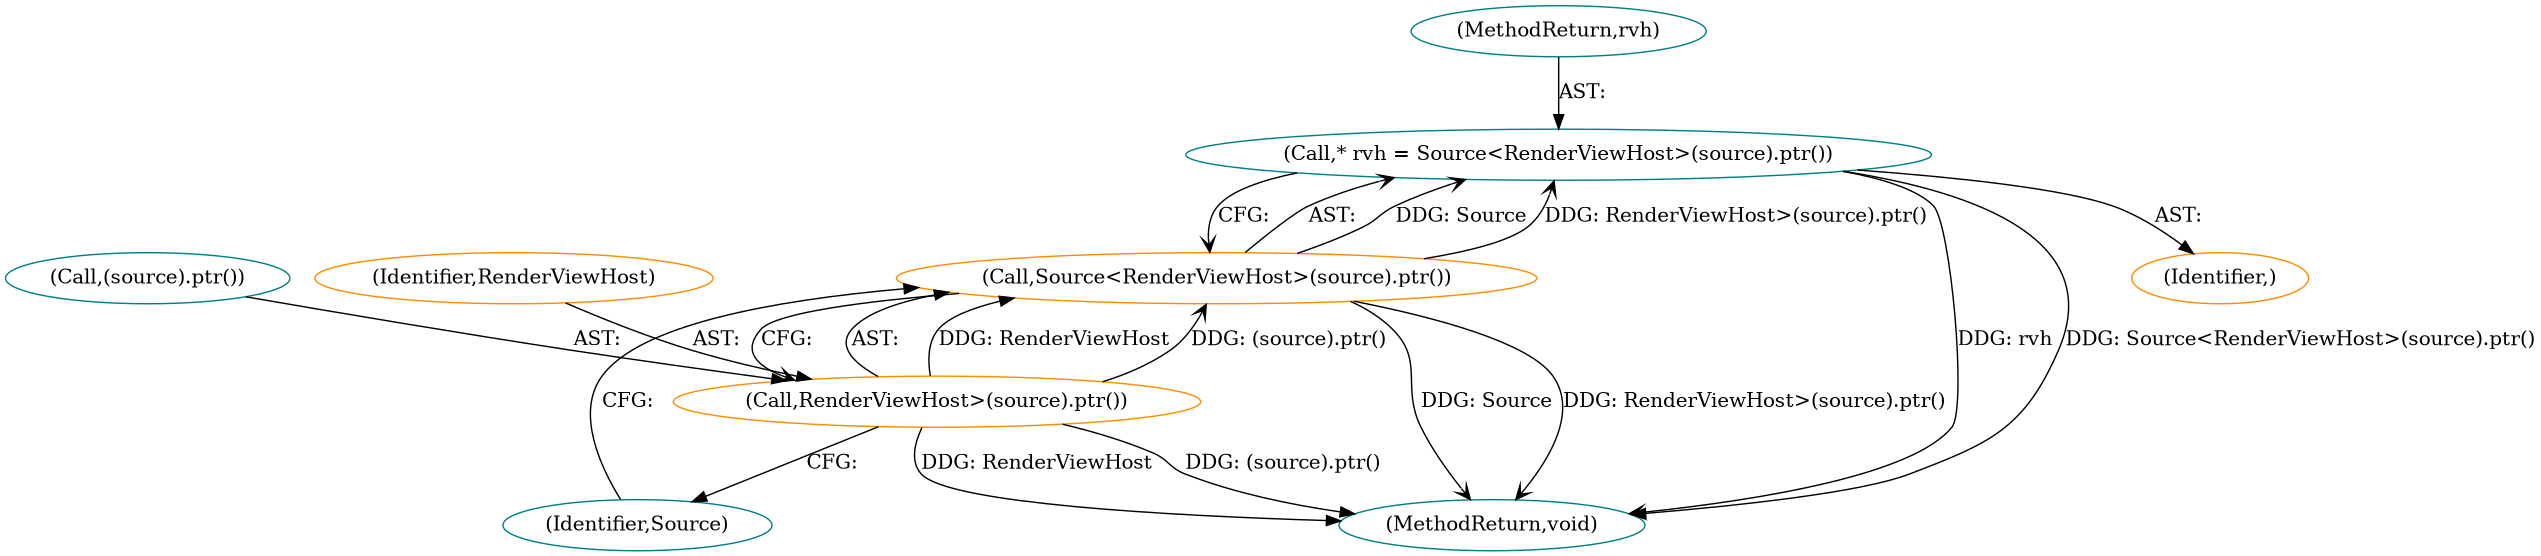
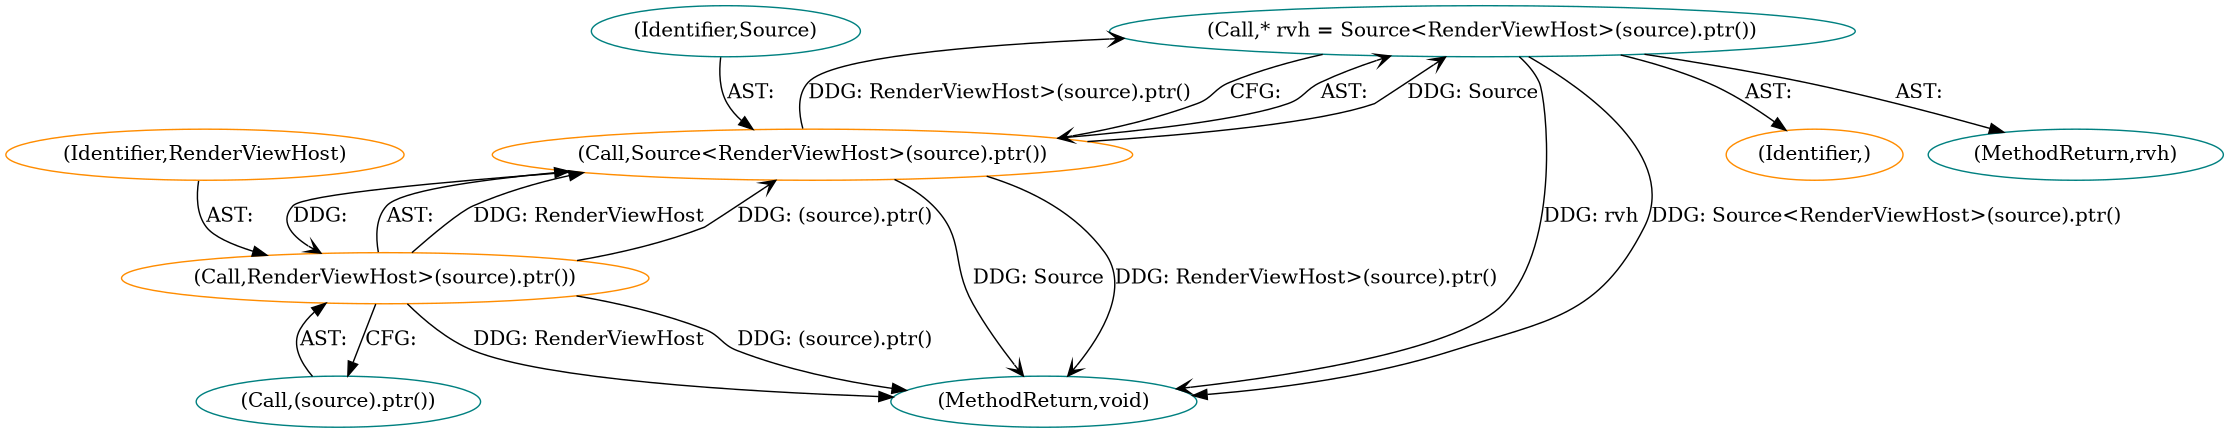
(1559, 86) -> (1818, 85)
(790, 340) -> (323, 216)
(631, 402) -> (754, 93)
(792, 461) -> (364, 333)
